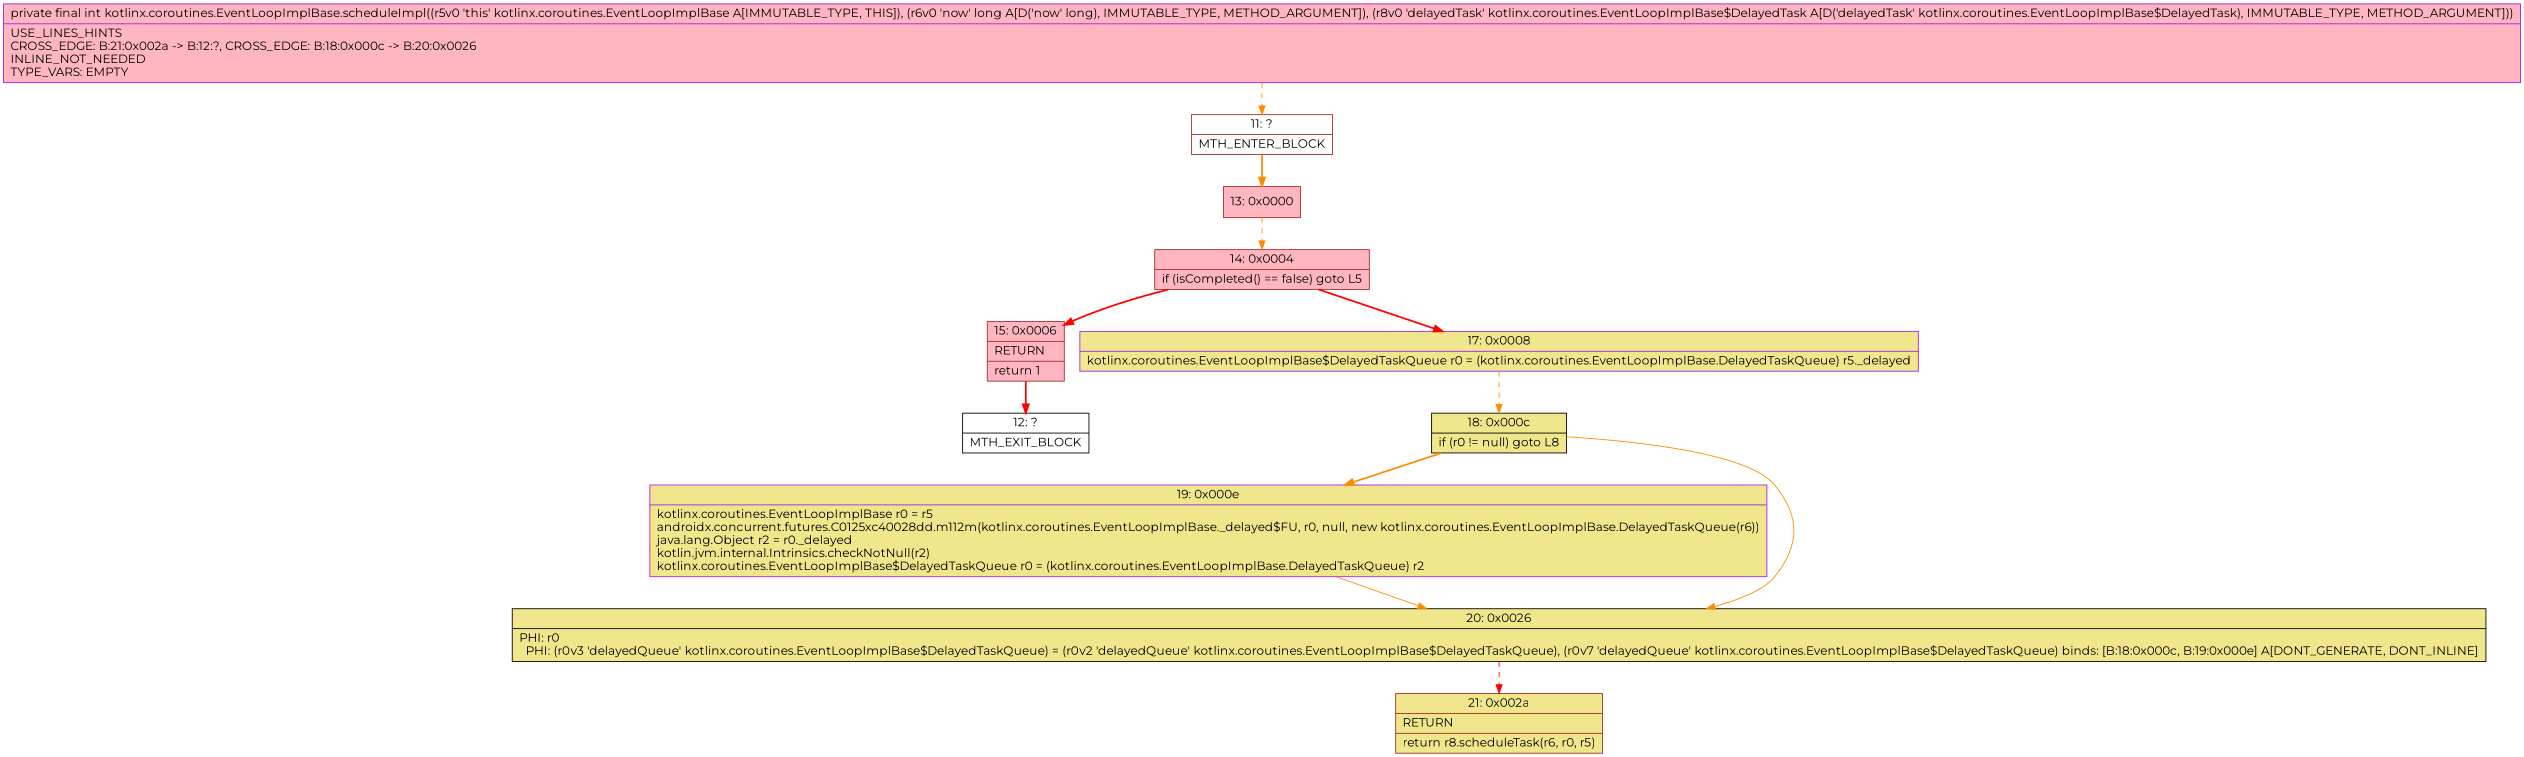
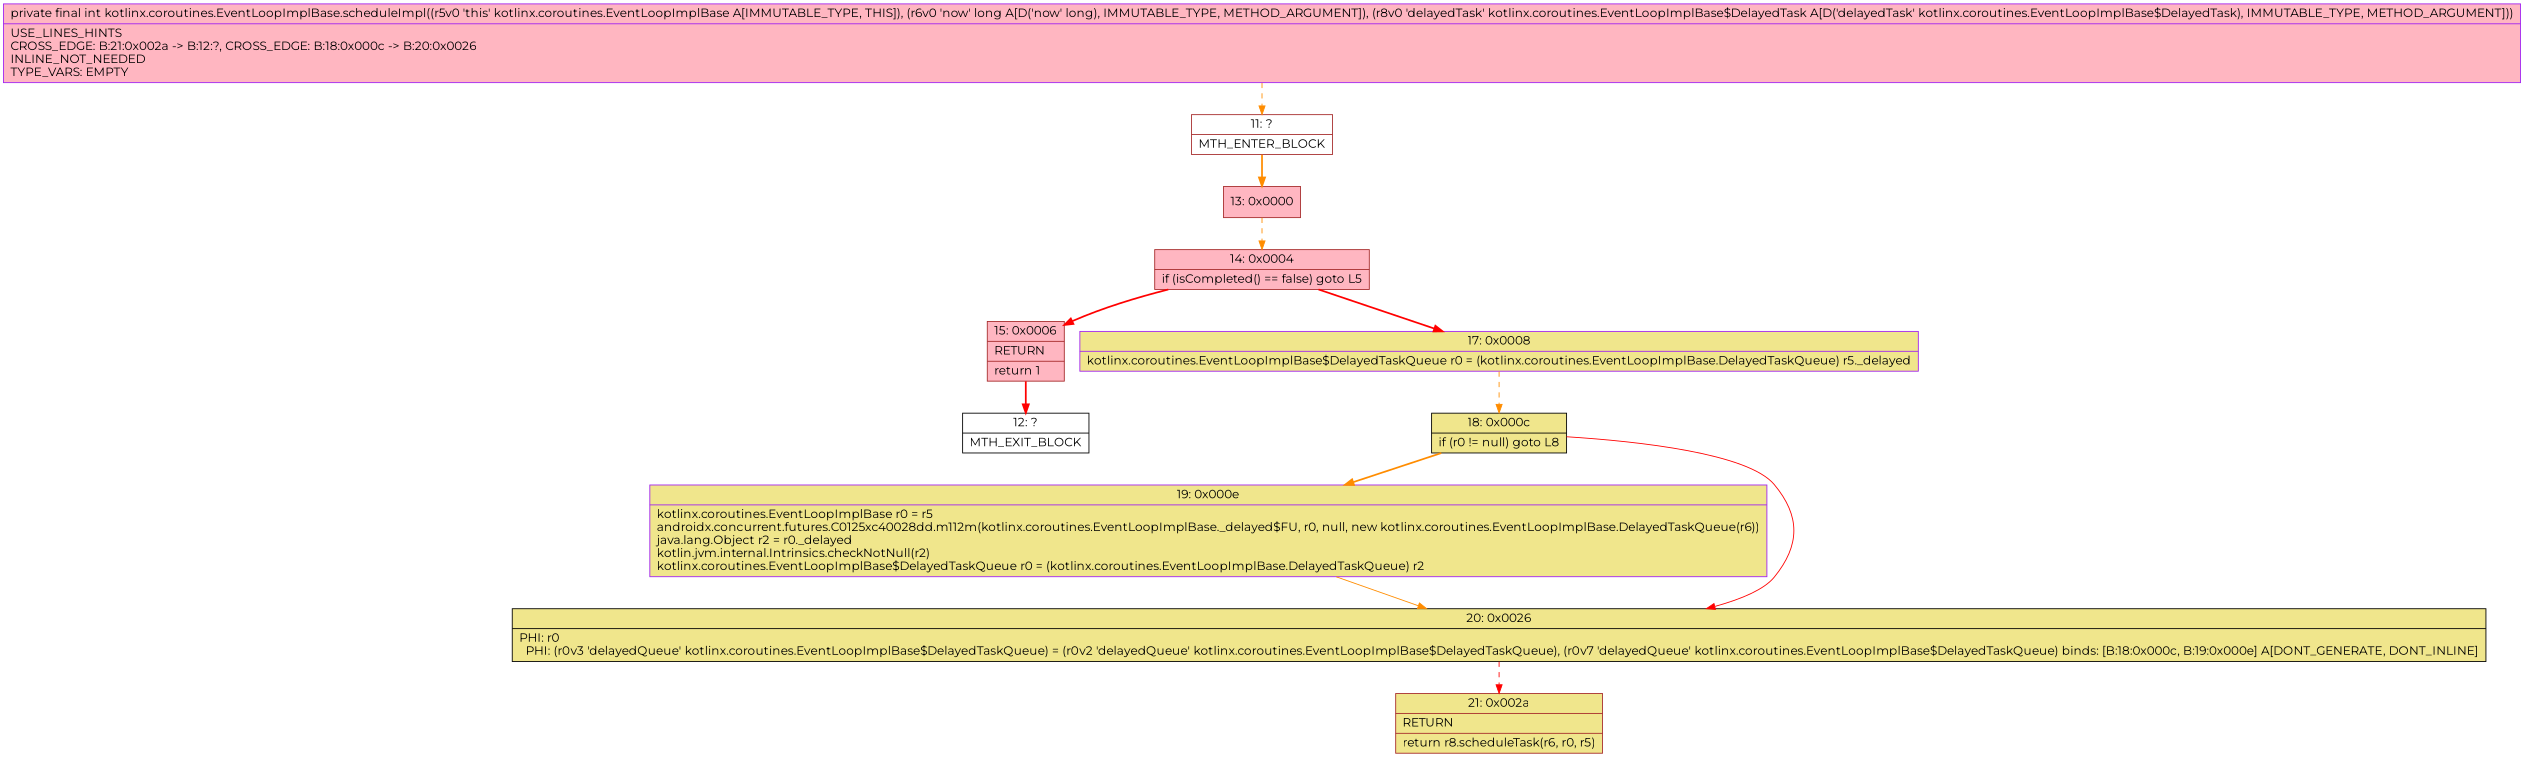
(1755, 471) -> (1755, 471)
